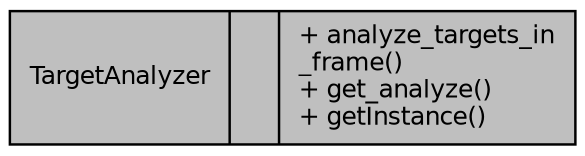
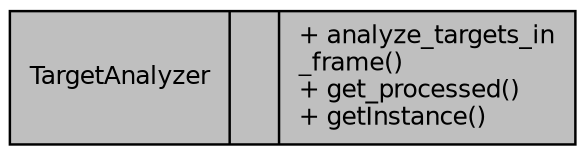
(396, 90) -> (410, 90)
